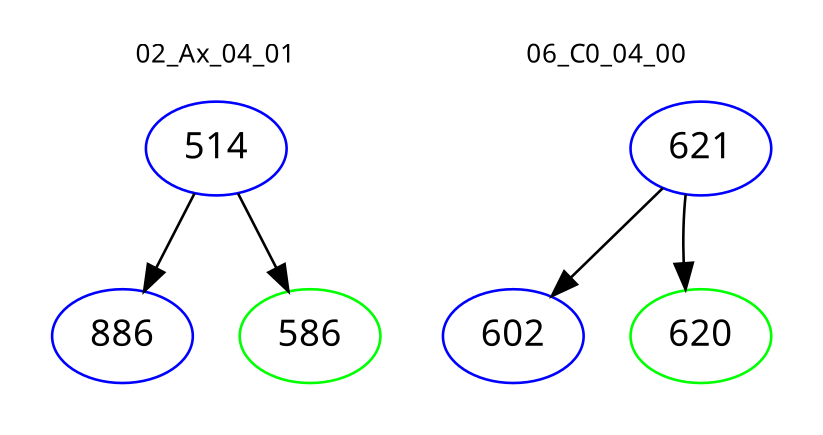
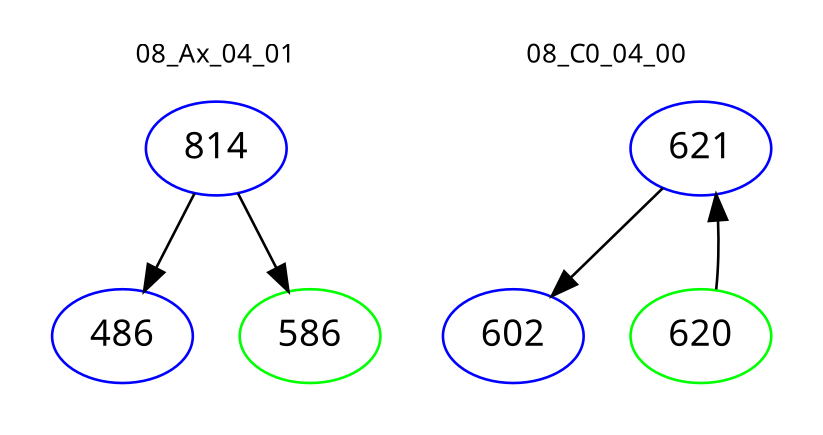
(216, 56) -> (216, 56)
(607, 56) -> (607, 56)
(216, 149) -> (216, 149)
(683, 229) -> (718, 255)
(122, 336) -> (122, 336)
